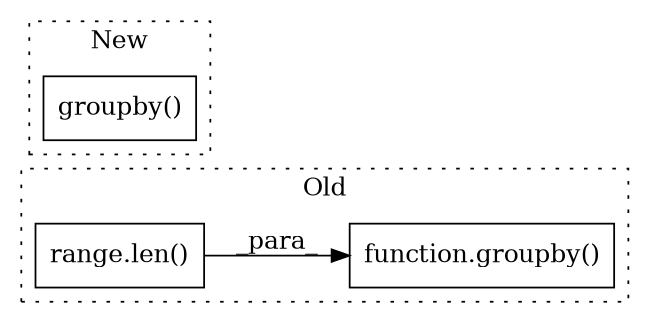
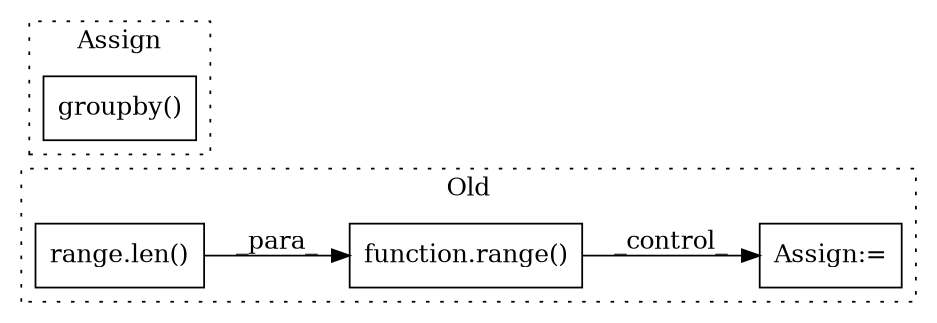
(120, 42) -> (120, 42)
(482, 256) -> (466, 256)
none -> (831, 256)
